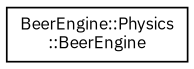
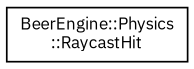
(97, 35) -> (97, 35)
